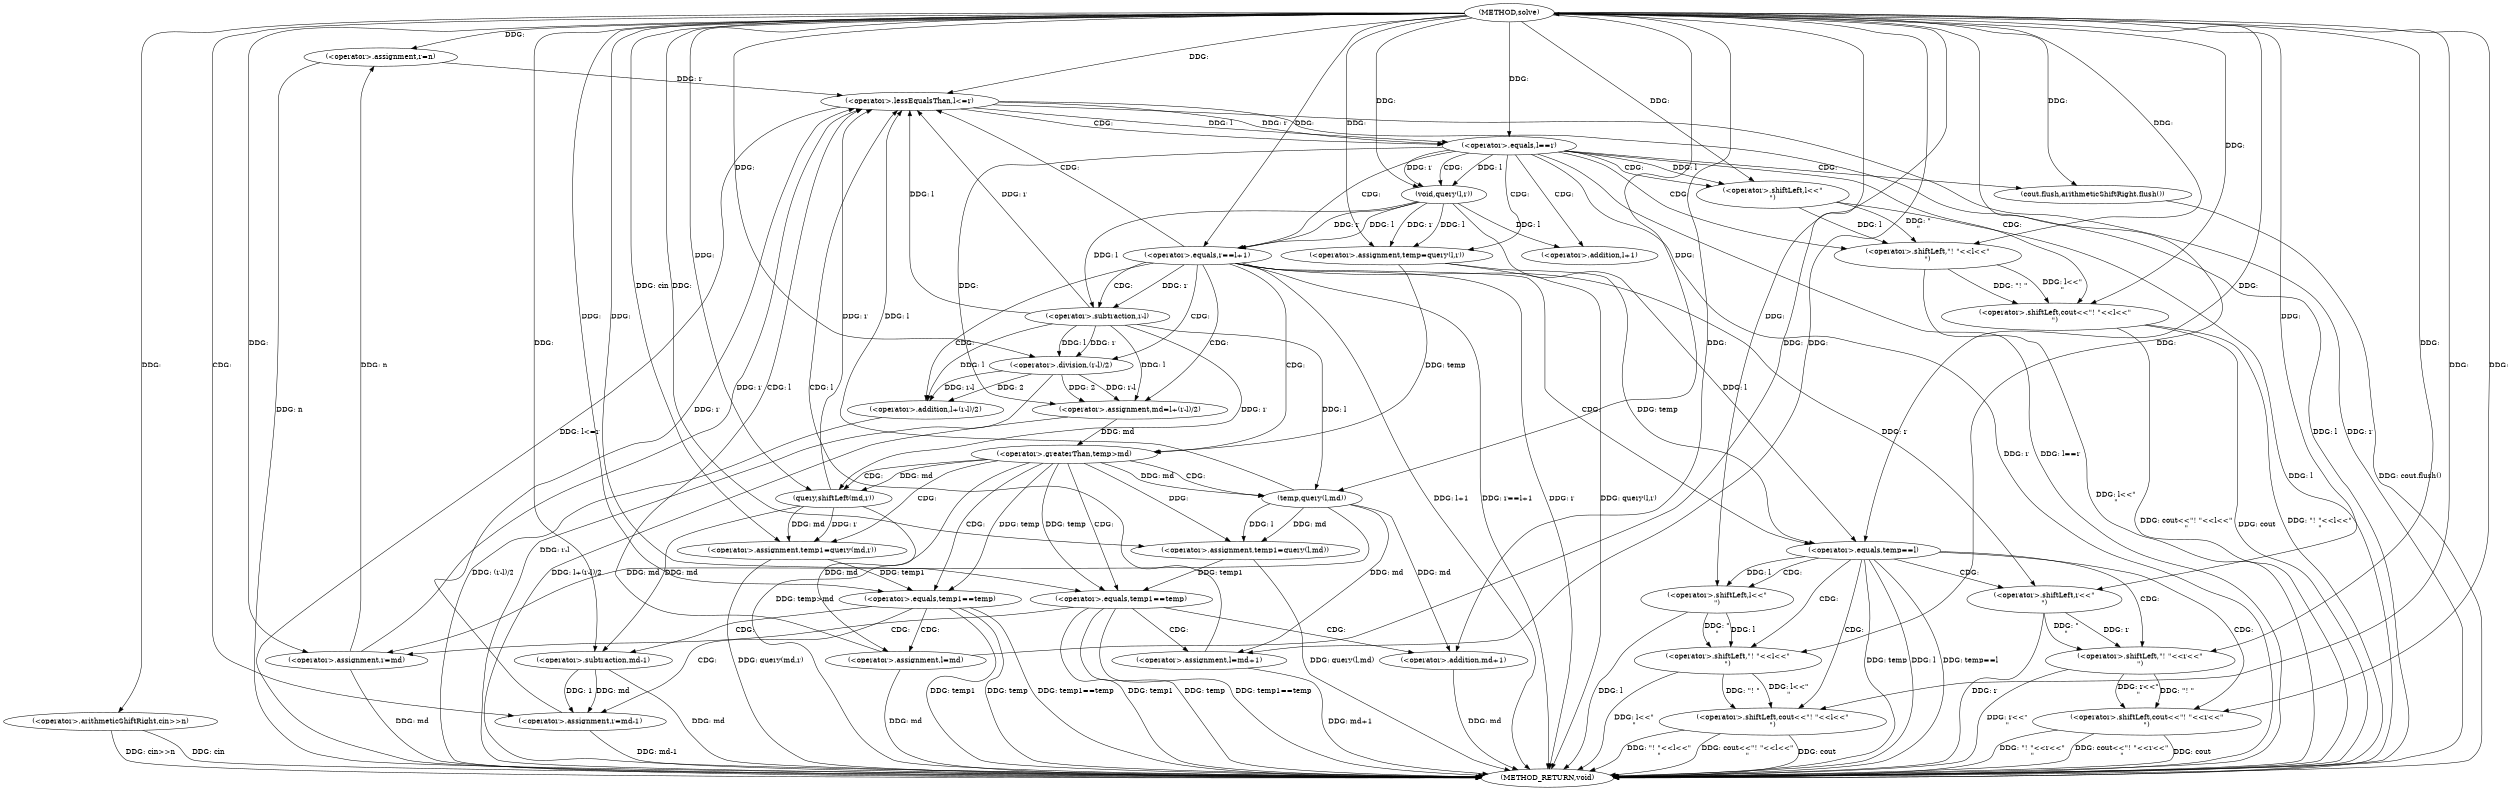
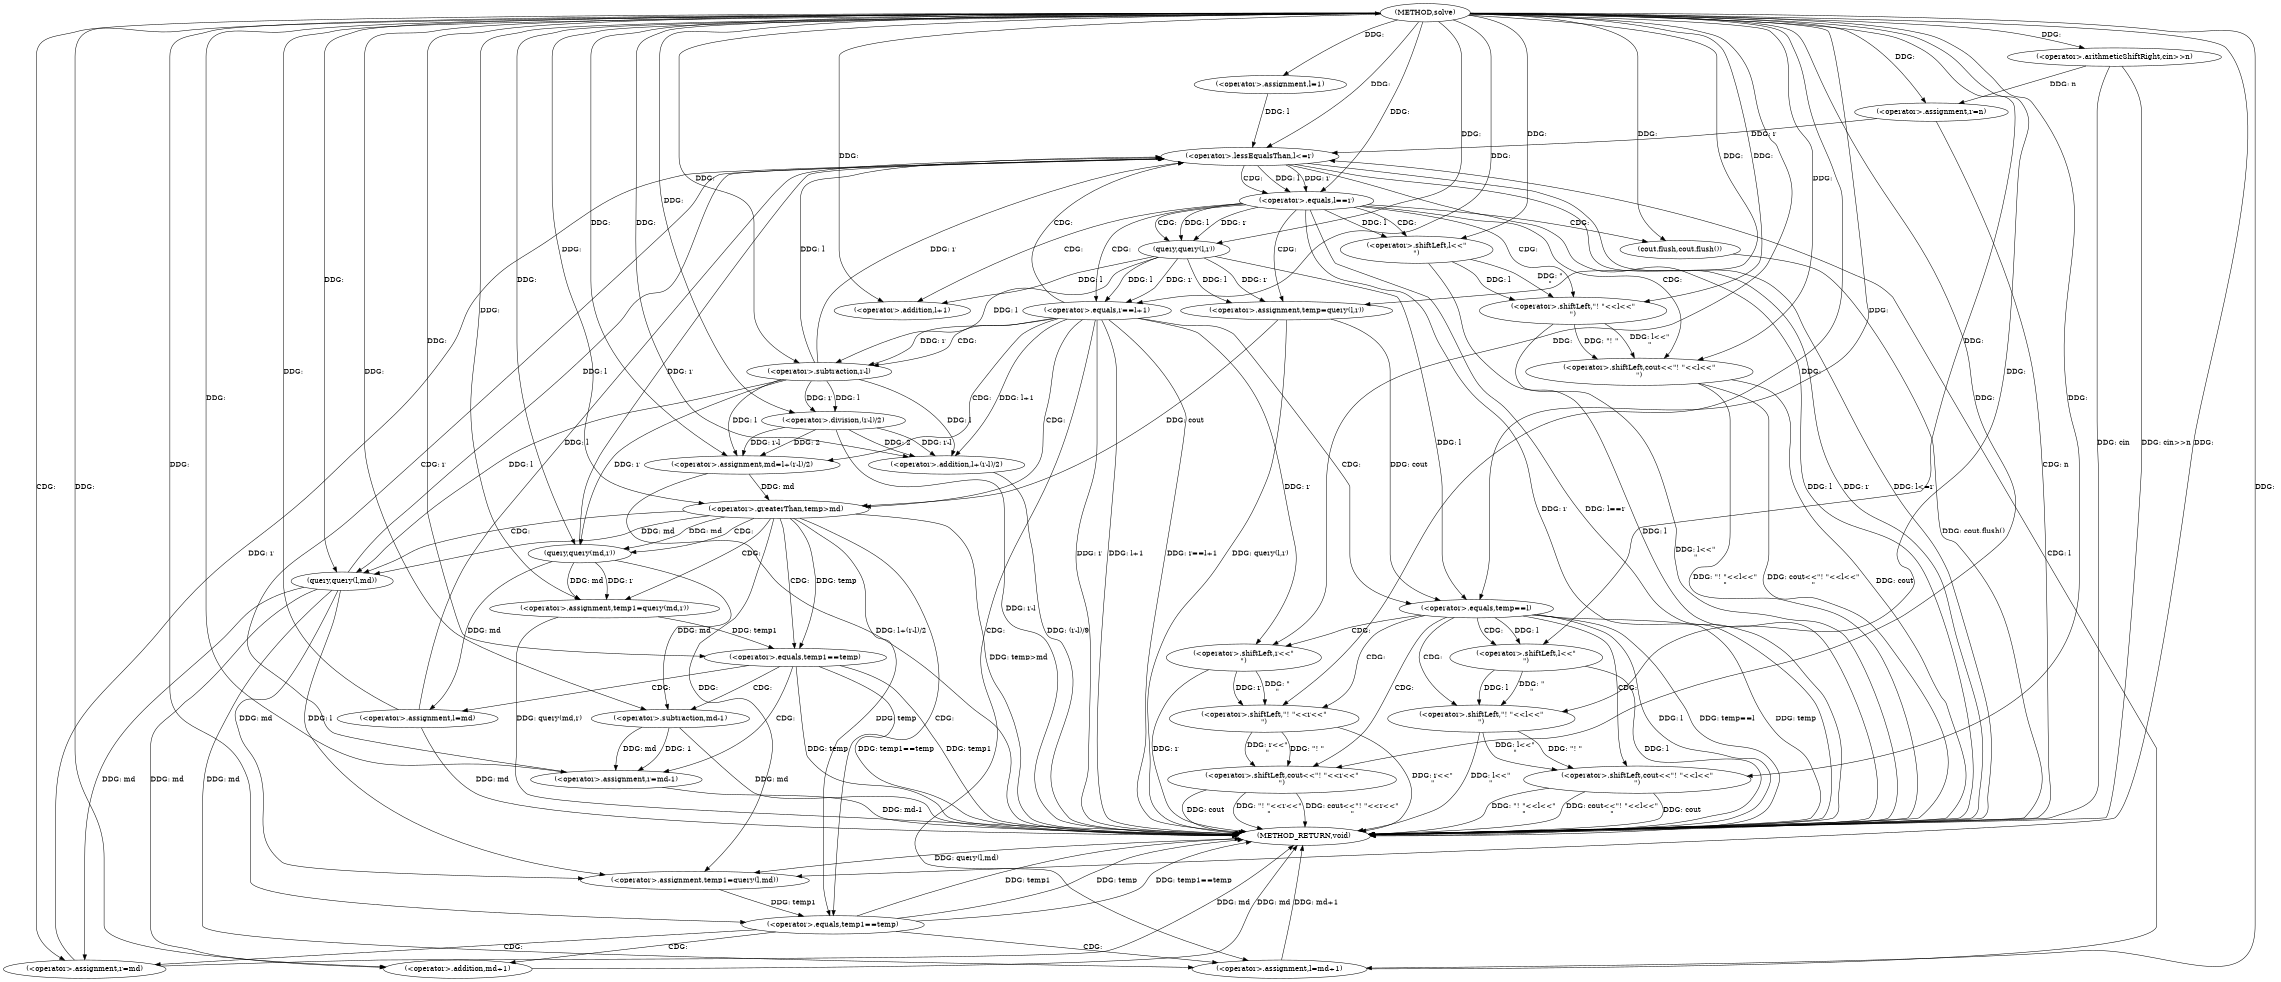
none -> (846, 29)
none -> (979, 32)
none -> (591, 33)
none -> (644, 40)
none -> (1270, 85)
(1065, 162) -> (630, 33)
(1444, 195) -> (1184, 250)
(2093, 195) -> (1680, 250)
(652, 286) -> (491, 311)
(1177, 328) -> (989, 766)
(260, 343) -> (47, 487)
(966, 343) -> (1017, 398)
(361, 361) -> (2025, 84)
(223, 366) -> (217, 398)
(1446, 366) -> (1185, 421)
(779, 388) -> (577, 443)
(289, 410) -> (2056, 465)
(707, 410) -> (433, 465)
(1658, 410) -> (1409, 465)
(834, 499) -> (580, 554)
(1312, 499) -> (342, 581)
(493, 573) -> (1068, 631)
(1348, 695) -> (1000, 850)
